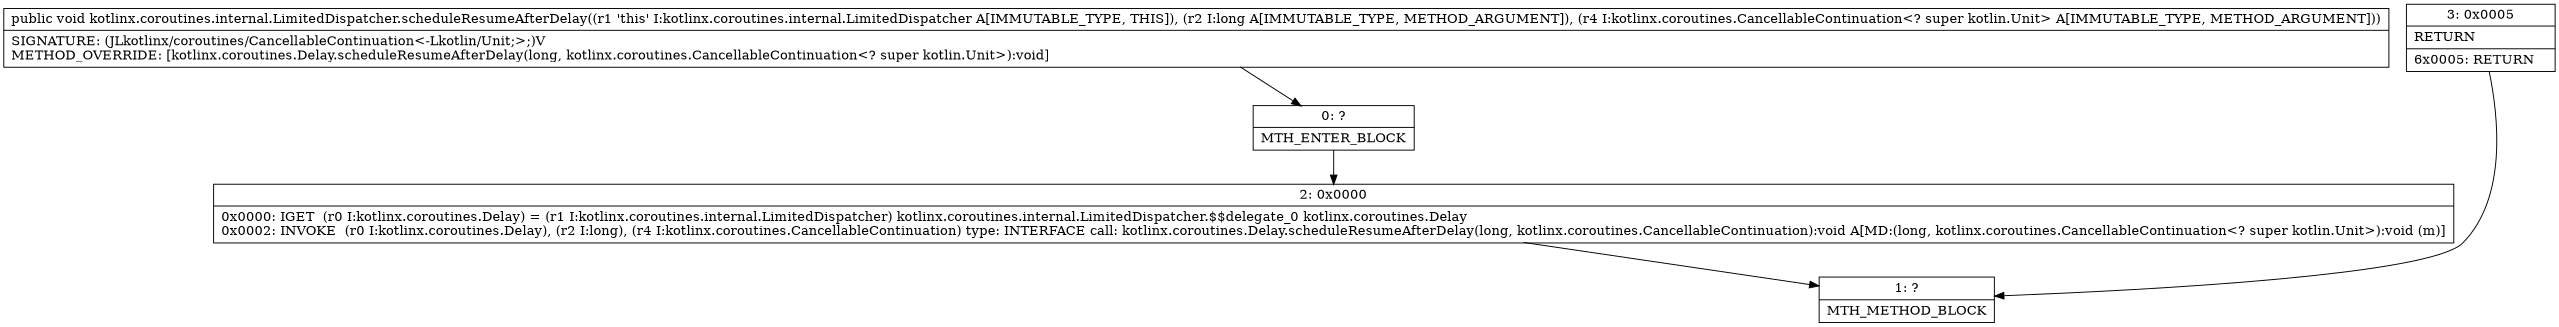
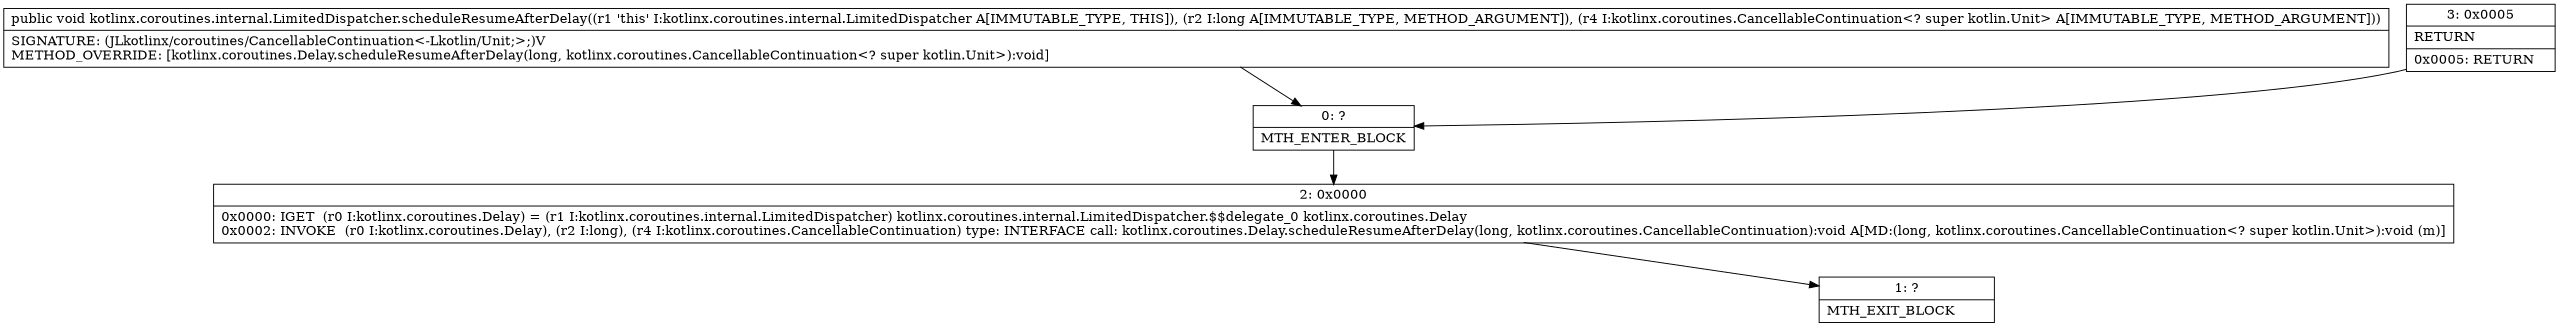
(2481, 60) -> (2481, 60)
(2326, 274) -> (1916, 113)
(1907, 311) -> (1891, 311)
